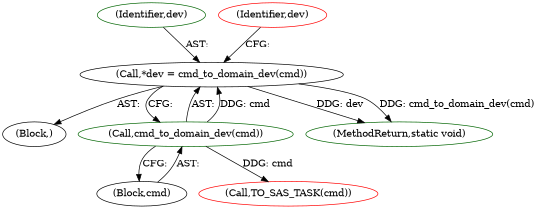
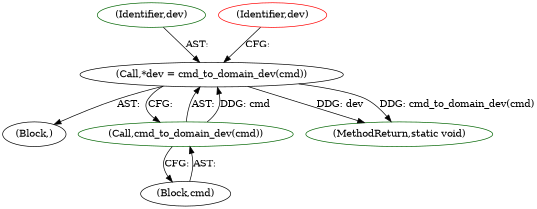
(288, 194) -> none
